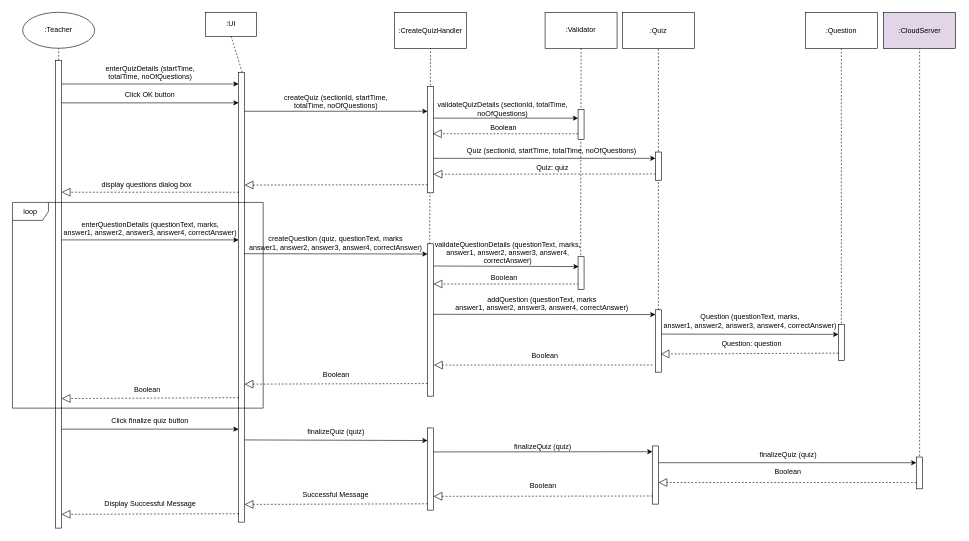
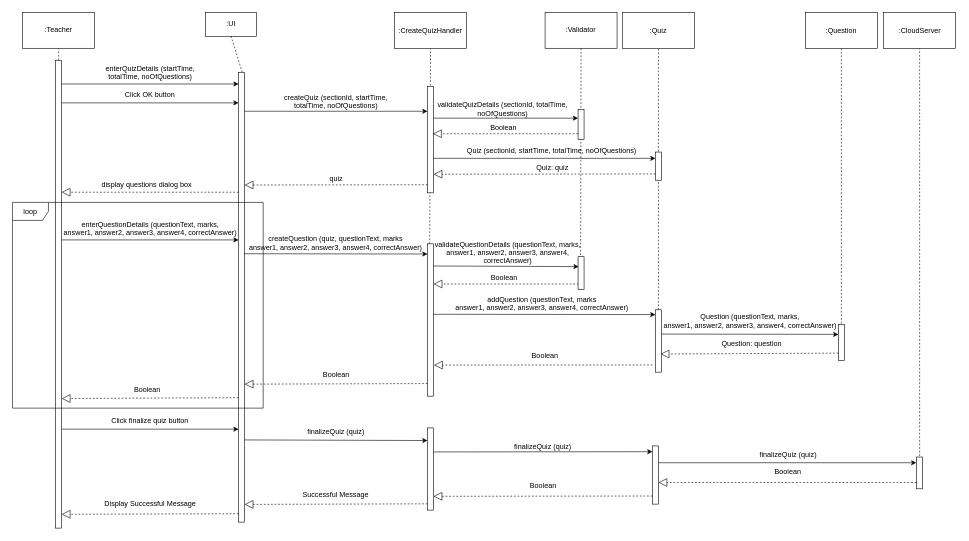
(59, 30) -> (59, 30)
(920, 31) -> (920, 31)
none -> (336, 179)
